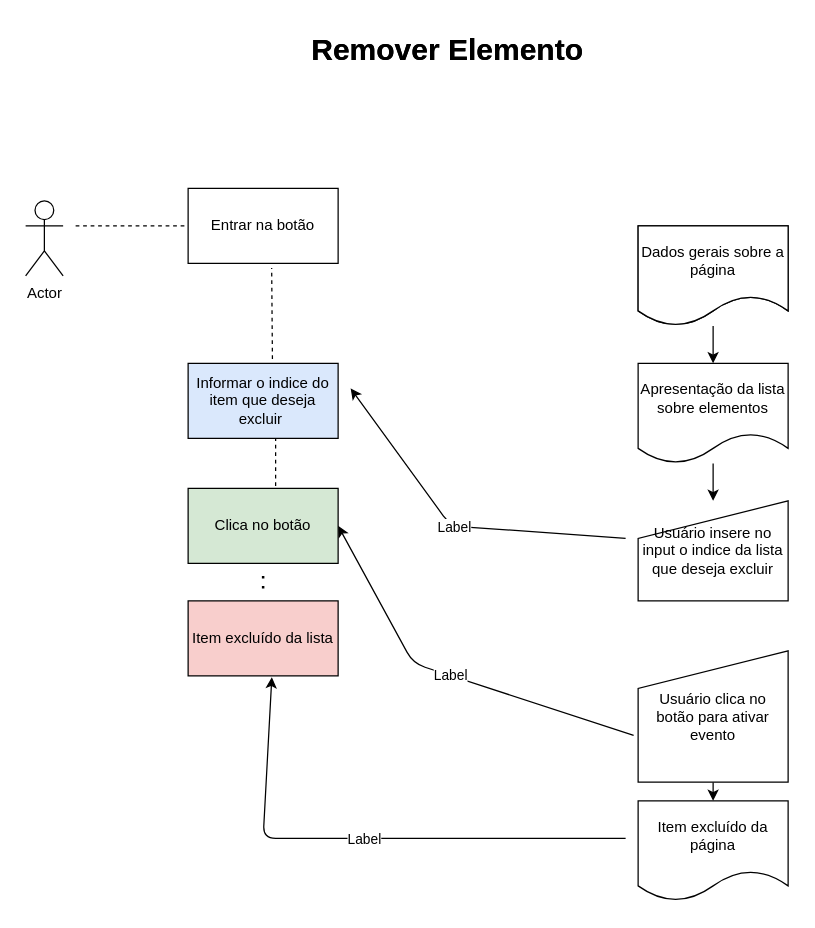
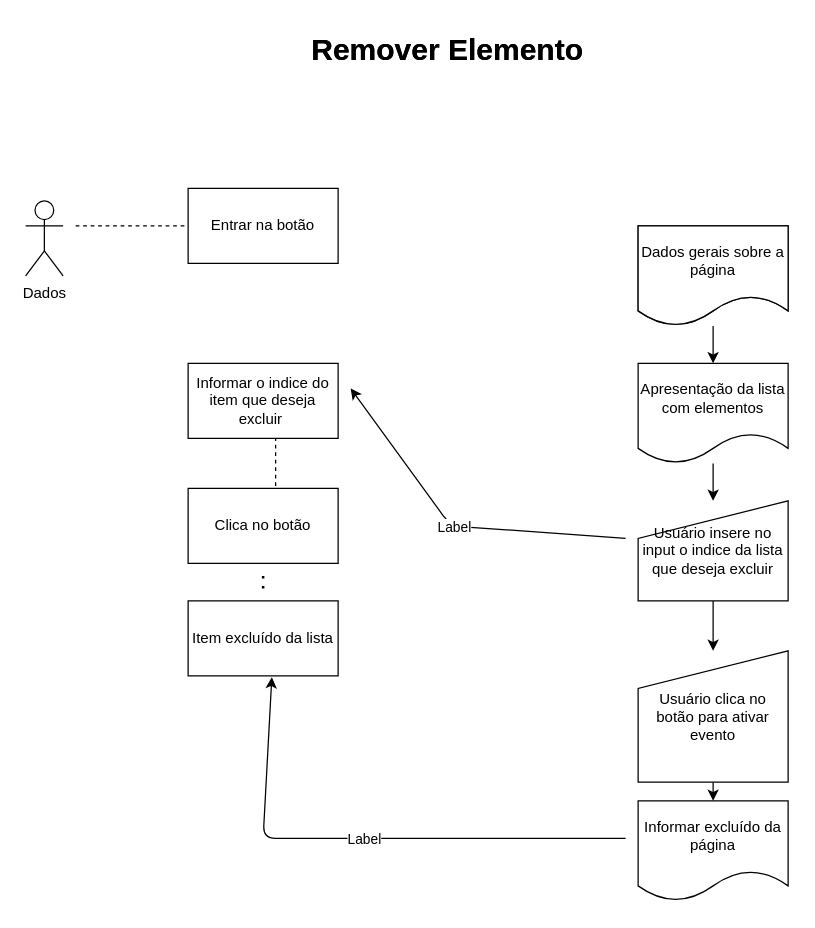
(45, 293) -> (45, 293)
(272, 314) -> none
(713, 398) -> (713, 398)
(263, 401) -> (263, 401)
(263, 526) -> (263, 526)
none -> (713, 620)
(263, 638) -> (263, 638)
(455, 677) -> none
(713, 836) -> (713, 836)
